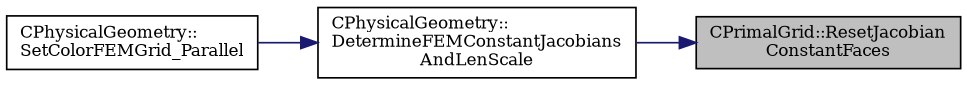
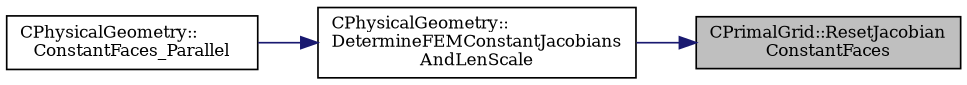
(132, 43) -> (132, 43)
